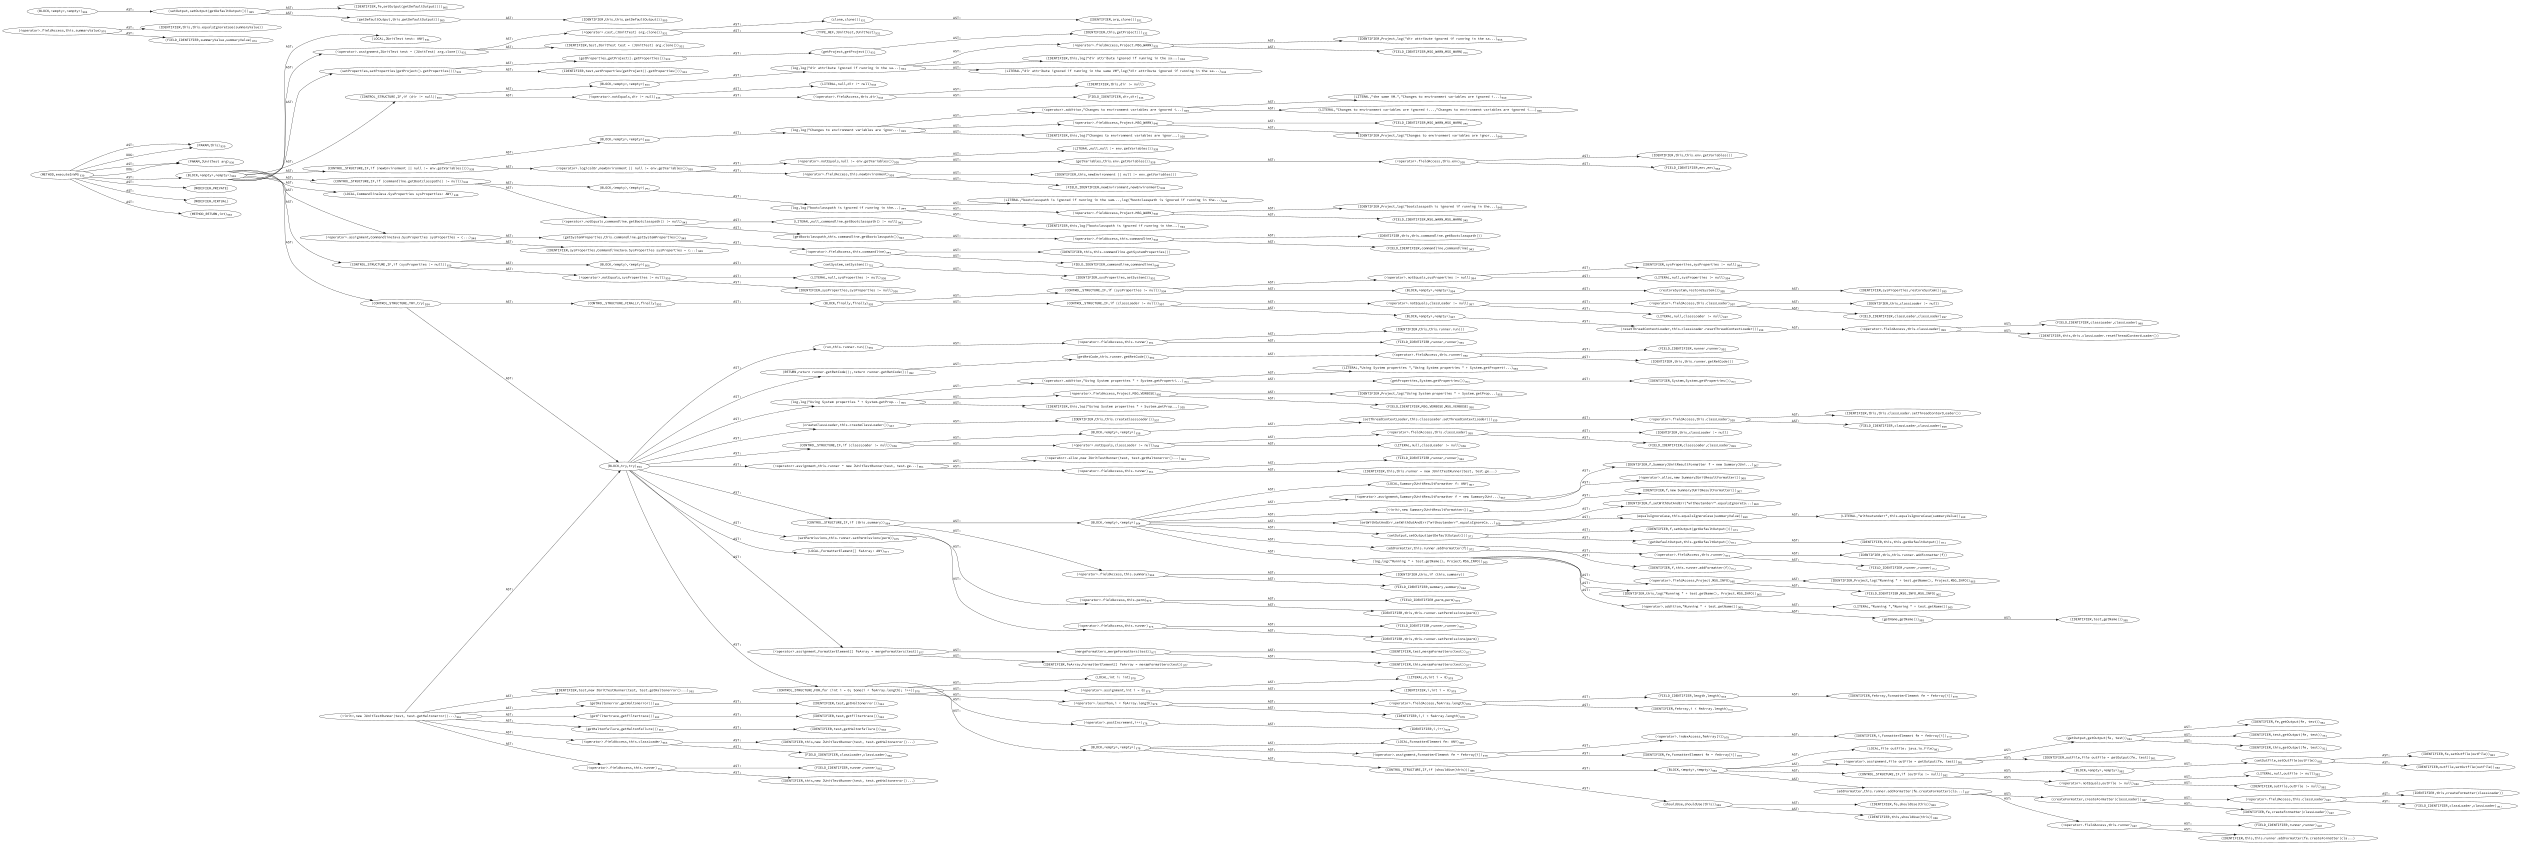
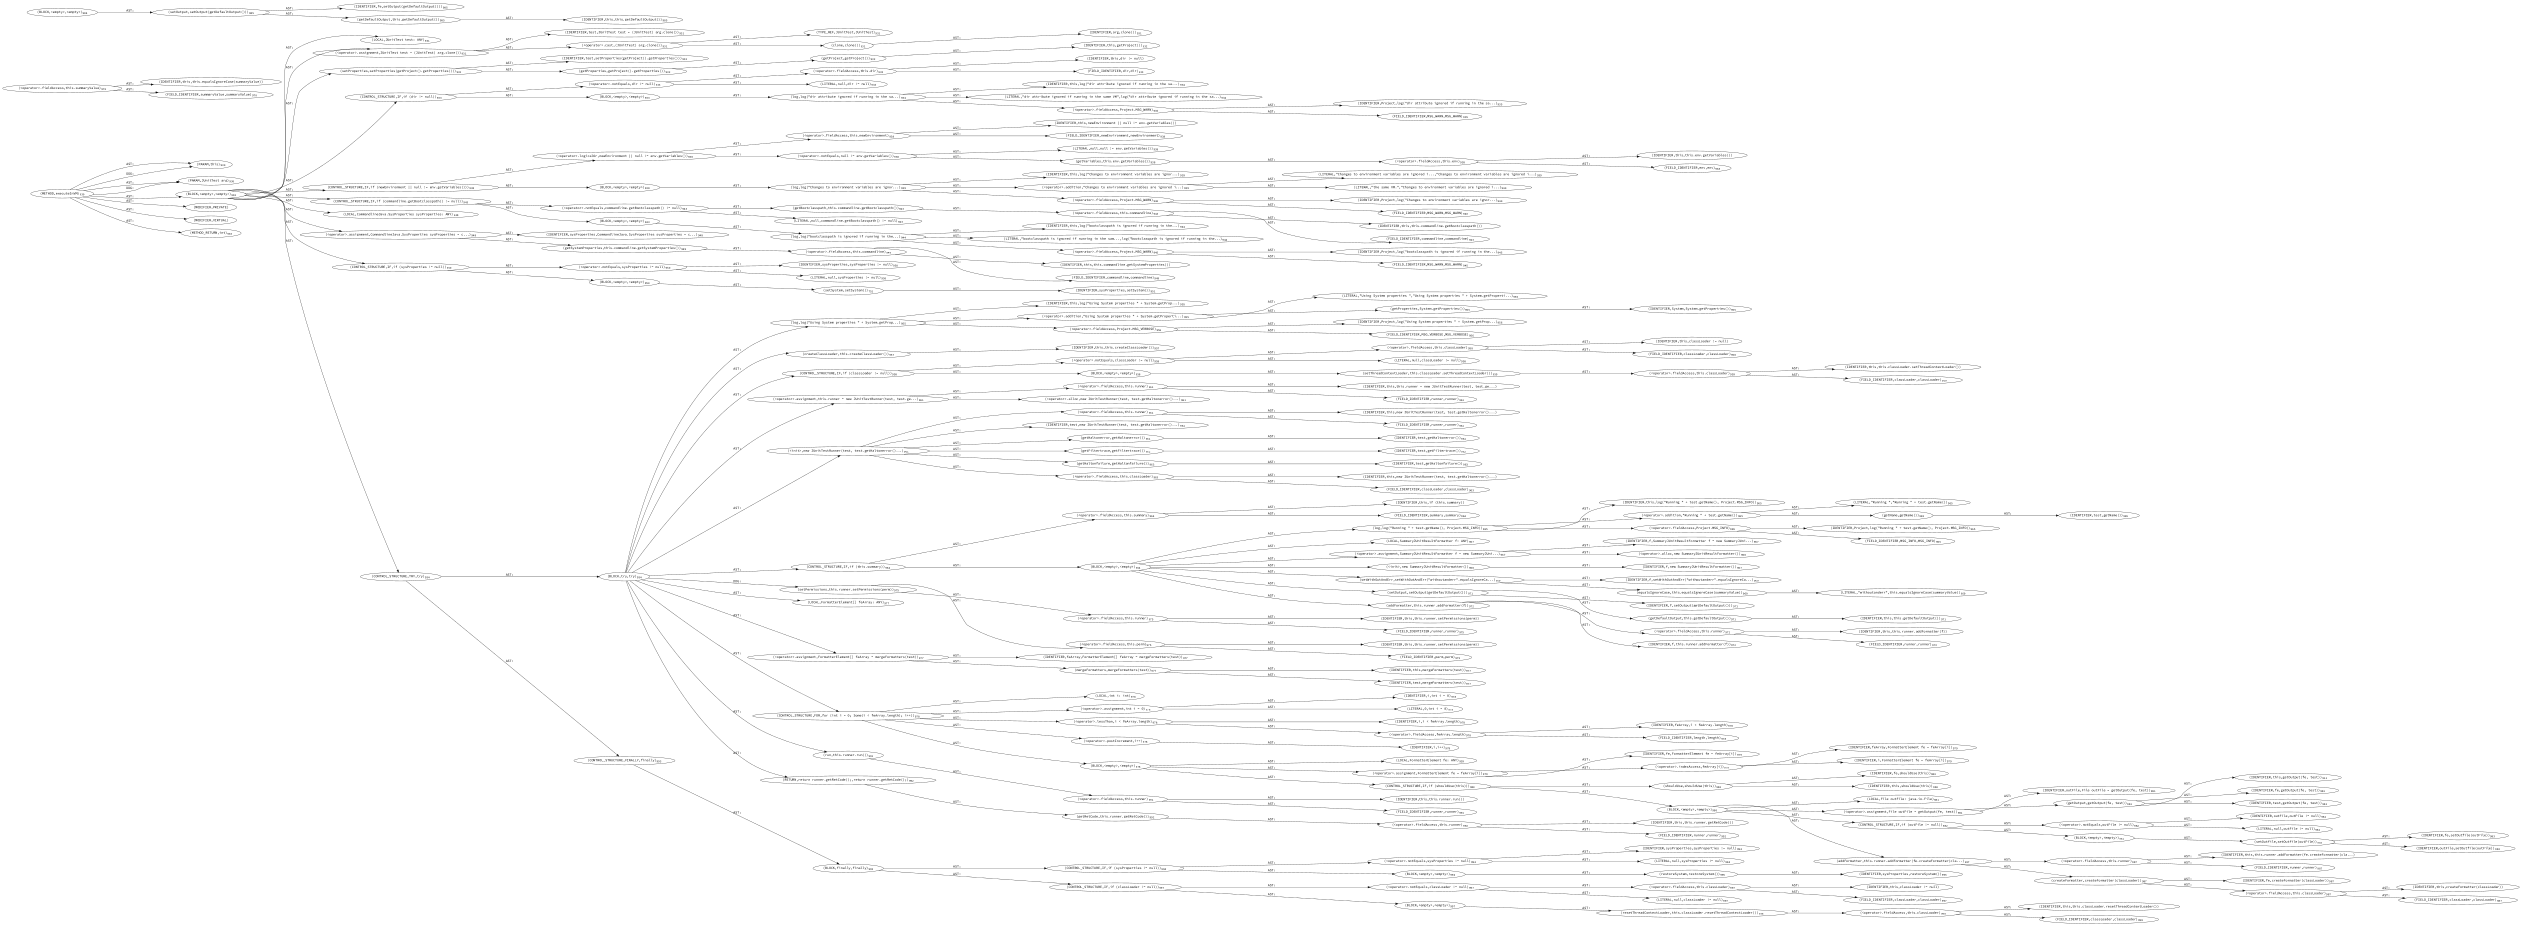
(738, 523) -> (738, 581)
(512, 592) -> (735, 515)
(1783, 696) -> (1789, 760)
